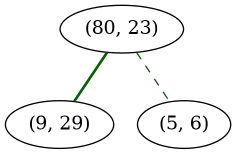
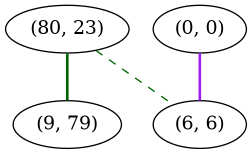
none -> (200, 29)
(60, 125) -> (67, 125)
(184, 125) -> (200, 125)
